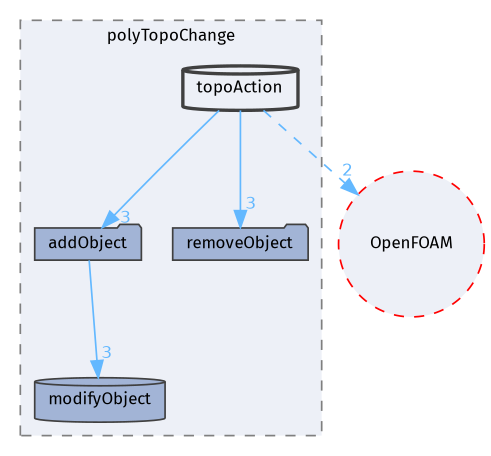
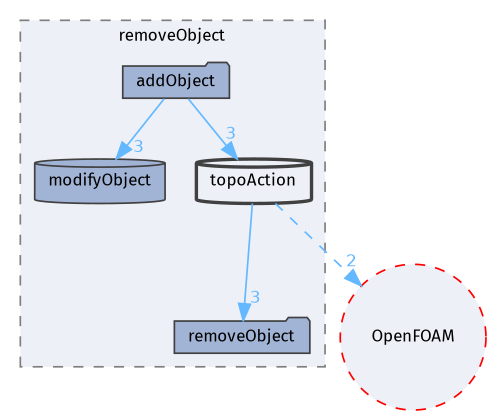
(171, 36) -> (173, 36)
(166, 162) -> (207, 122)
